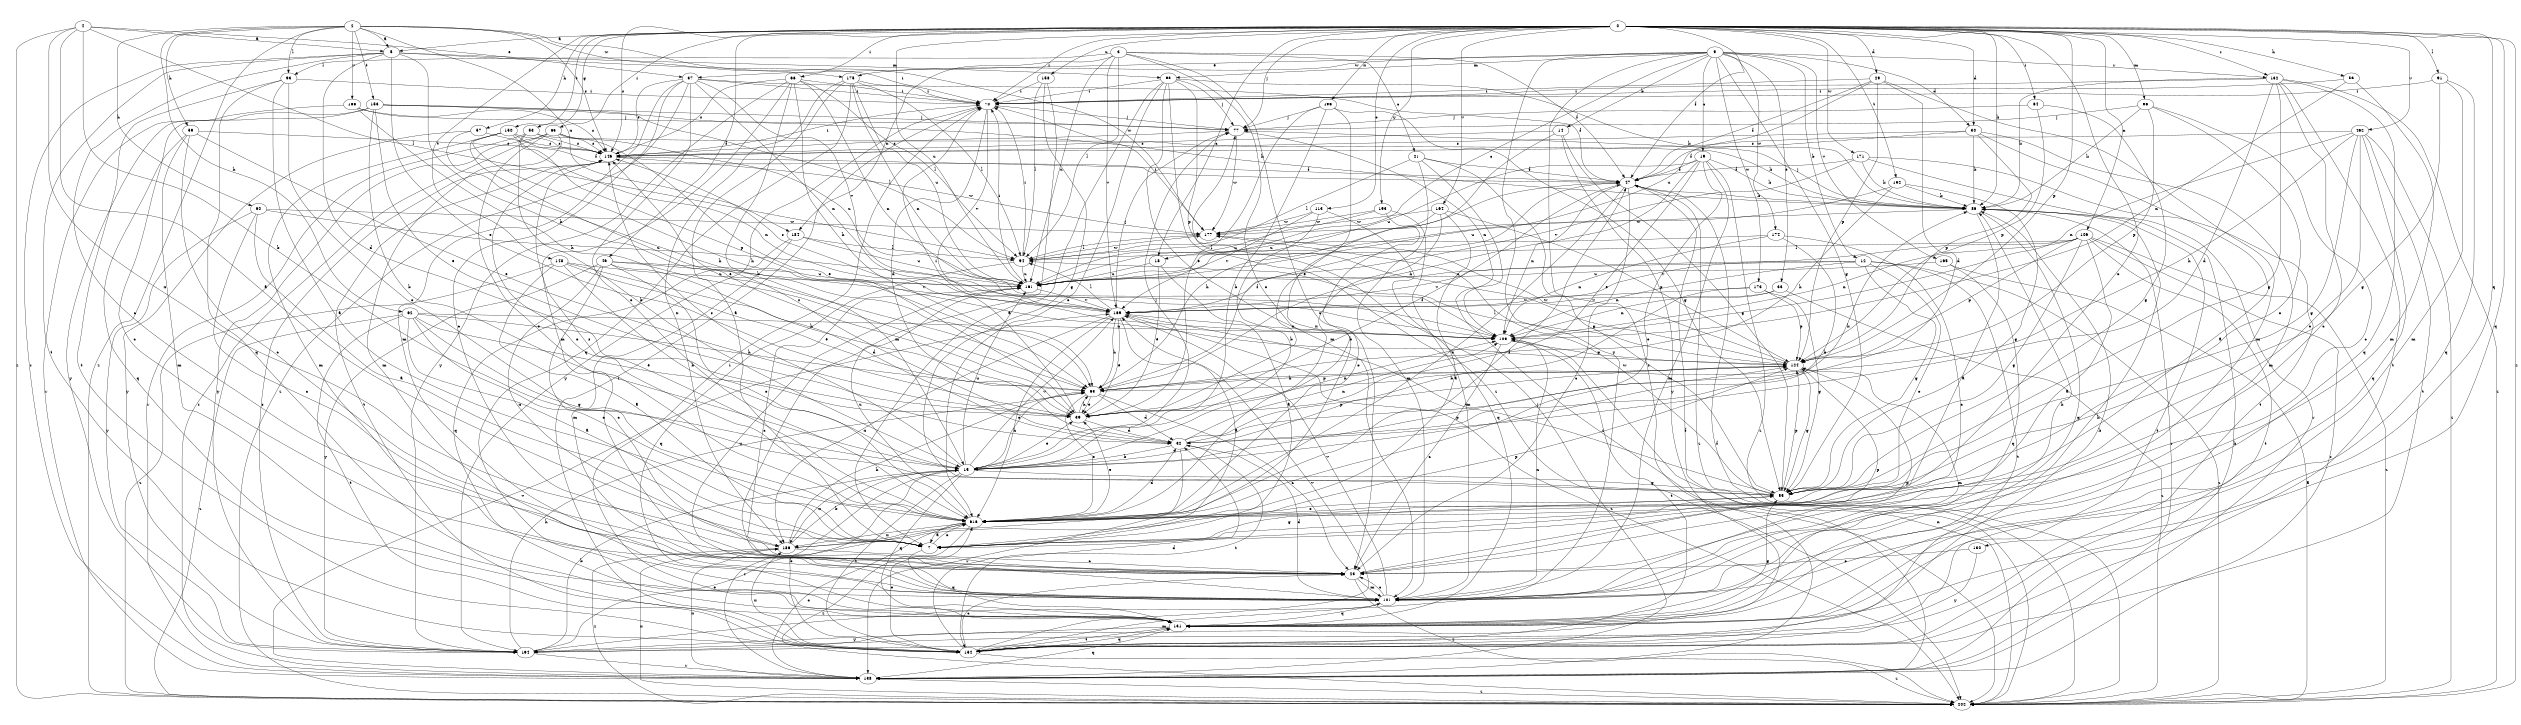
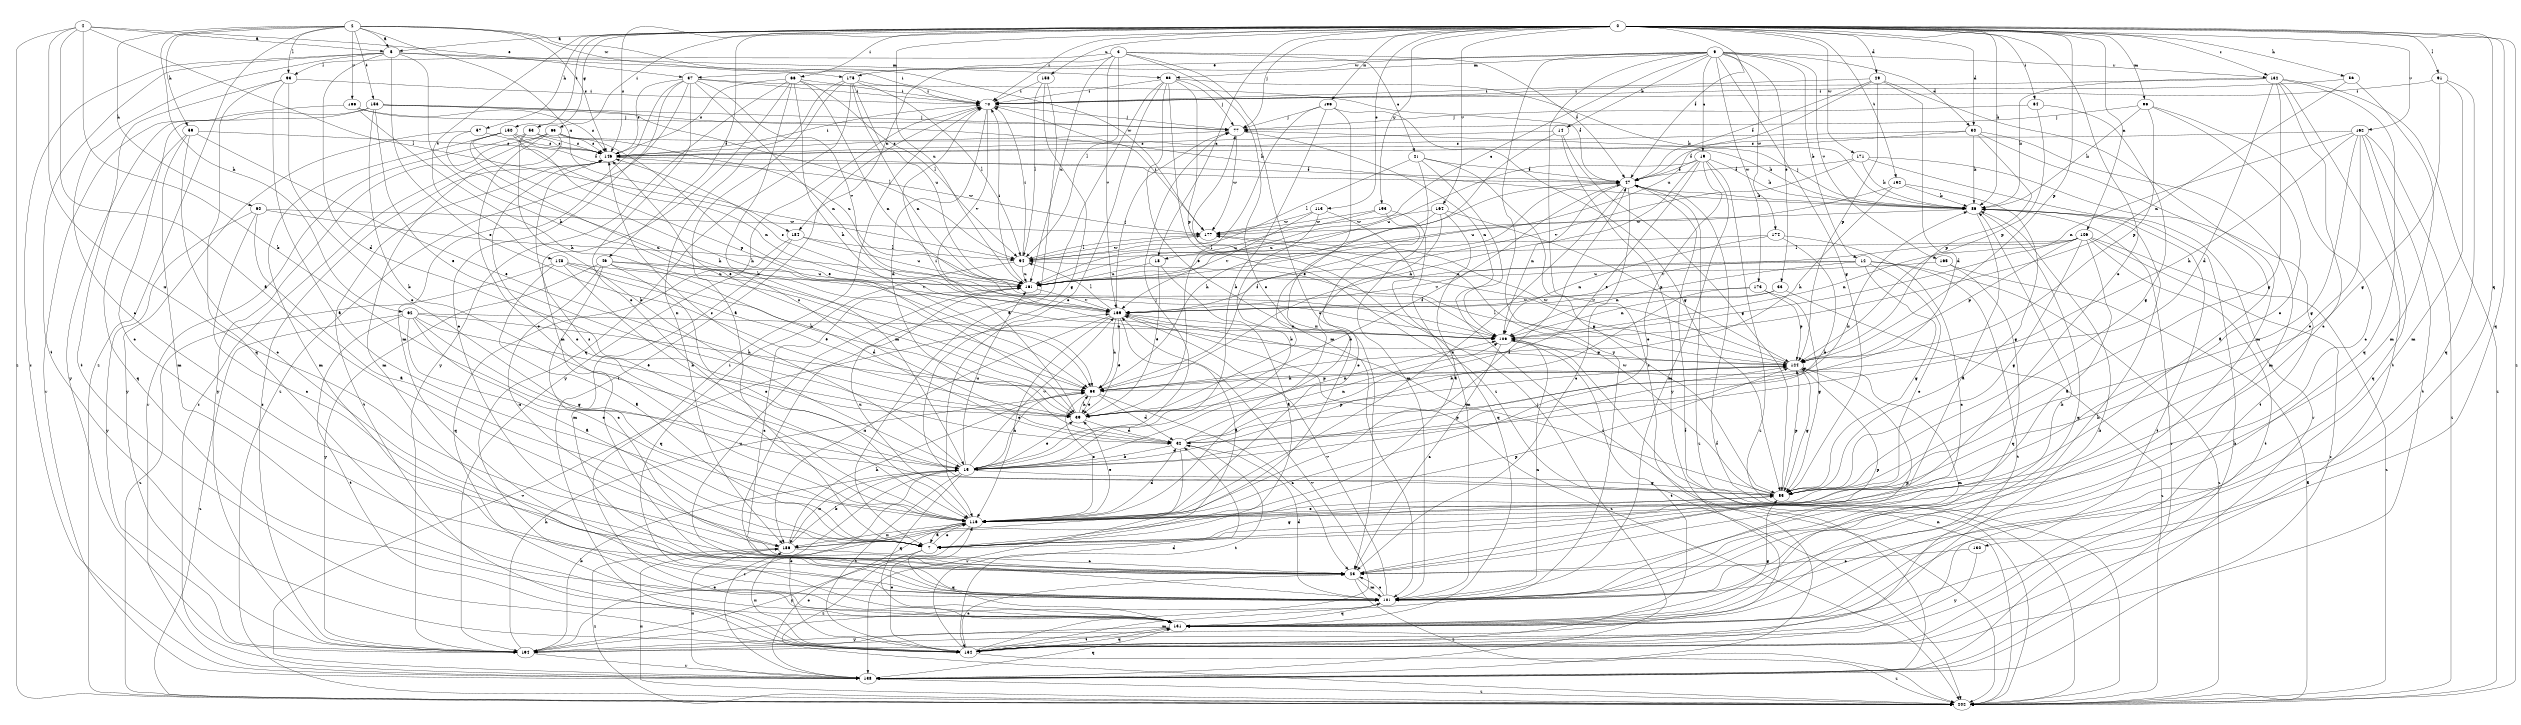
(2360, 131) -> (2360, 131)
(974, 522) -> (974, 522)
none -> (761, 604)
